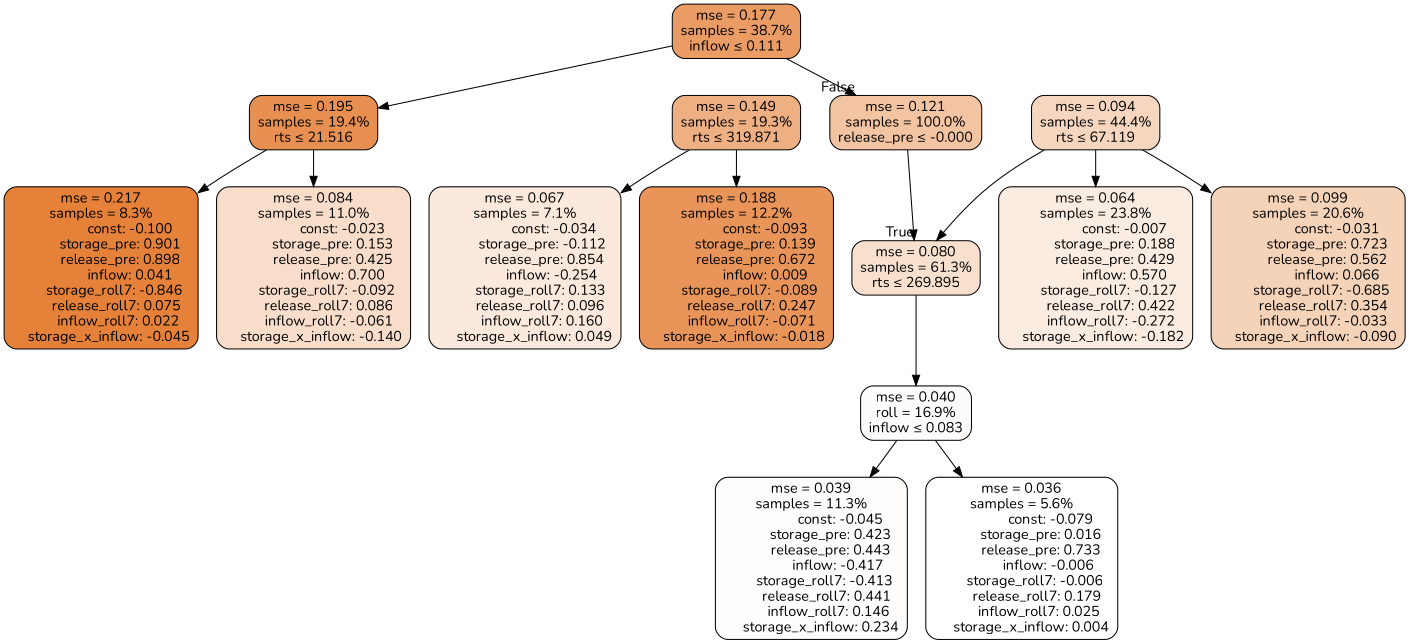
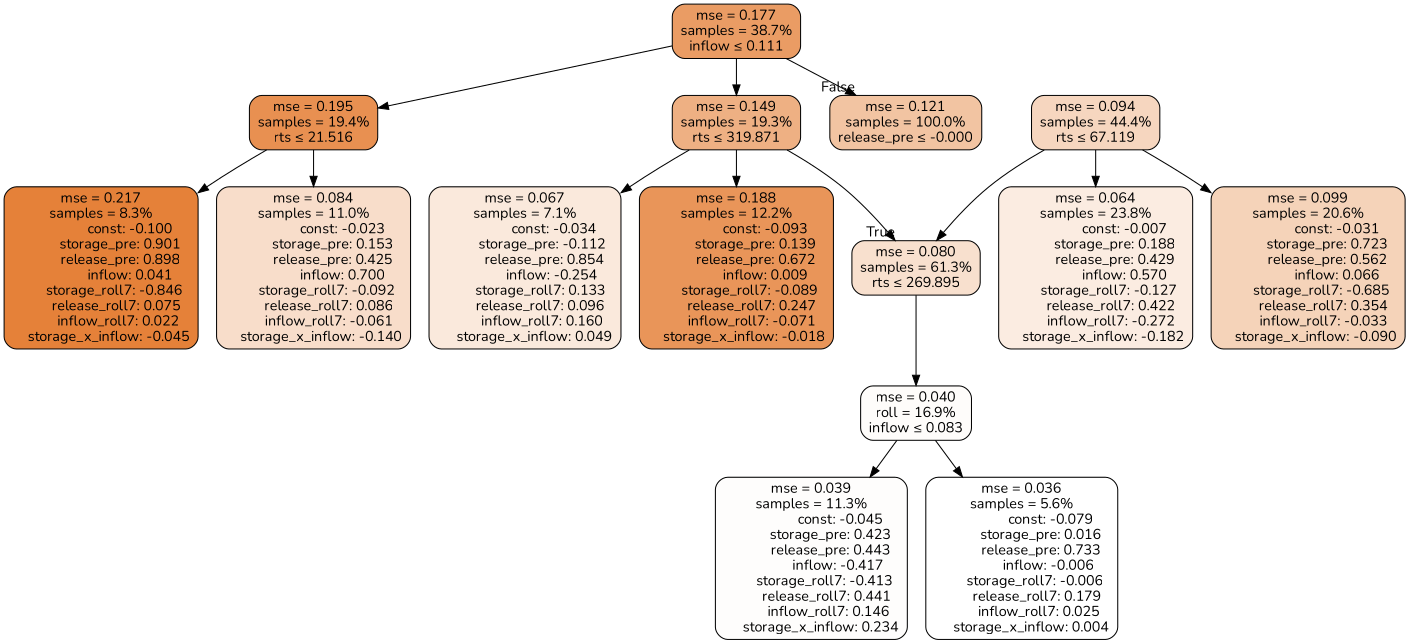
none -> (736, 72)
(911, 190) -> (842, 186)
